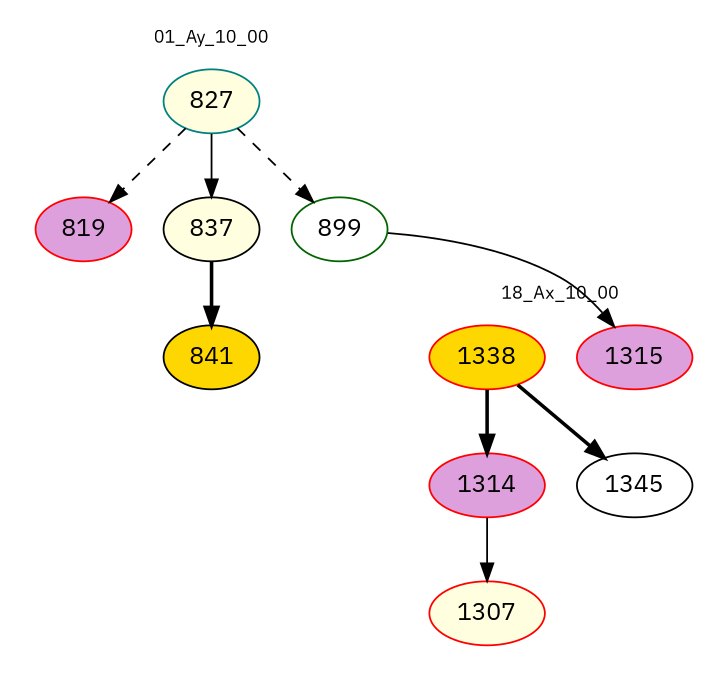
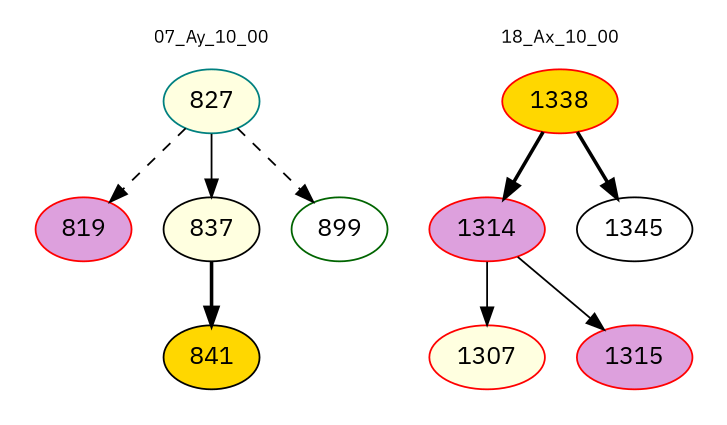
(212, 38) -> (212, 38)
(503, 254) -> (554, 287)
